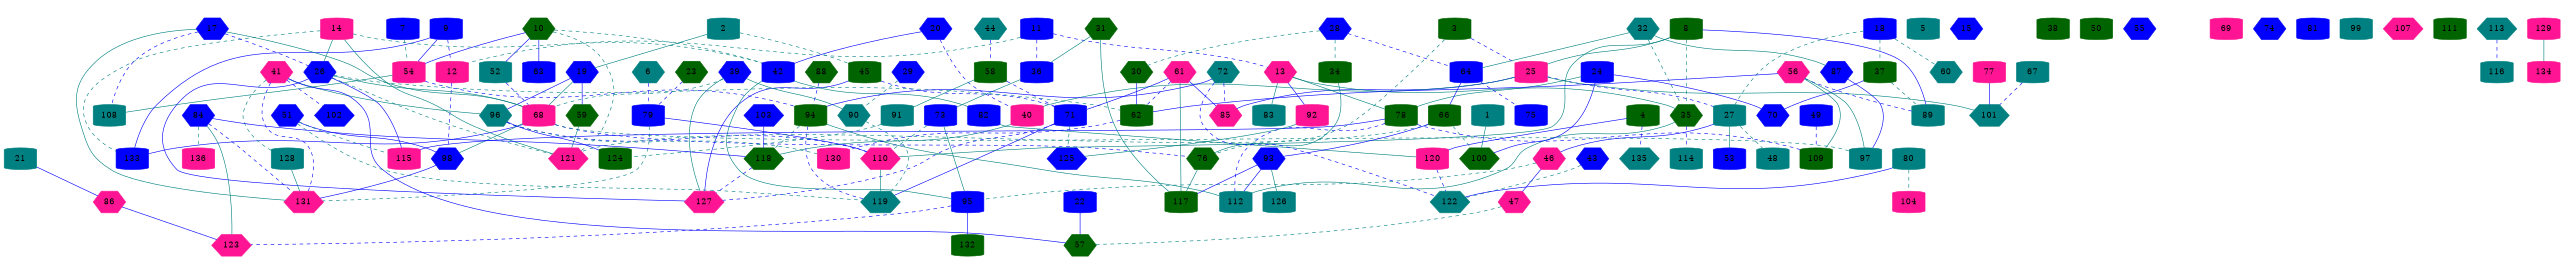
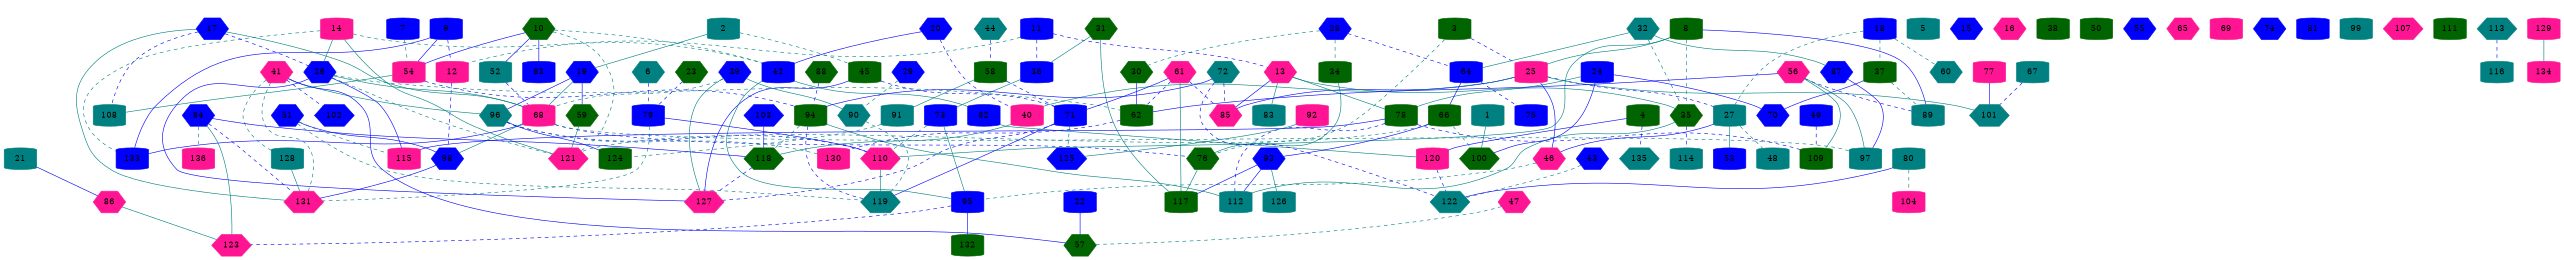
none -> (2010, 29)
none -> (2183, 29)
(1202, 93) -> (1202, 93)
(1296, 94) -> (1253, 94)
(287, 137) -> (287, 137)
(1535, 176) -> (1555, 114)
(169, 223) -> (169, 223)
